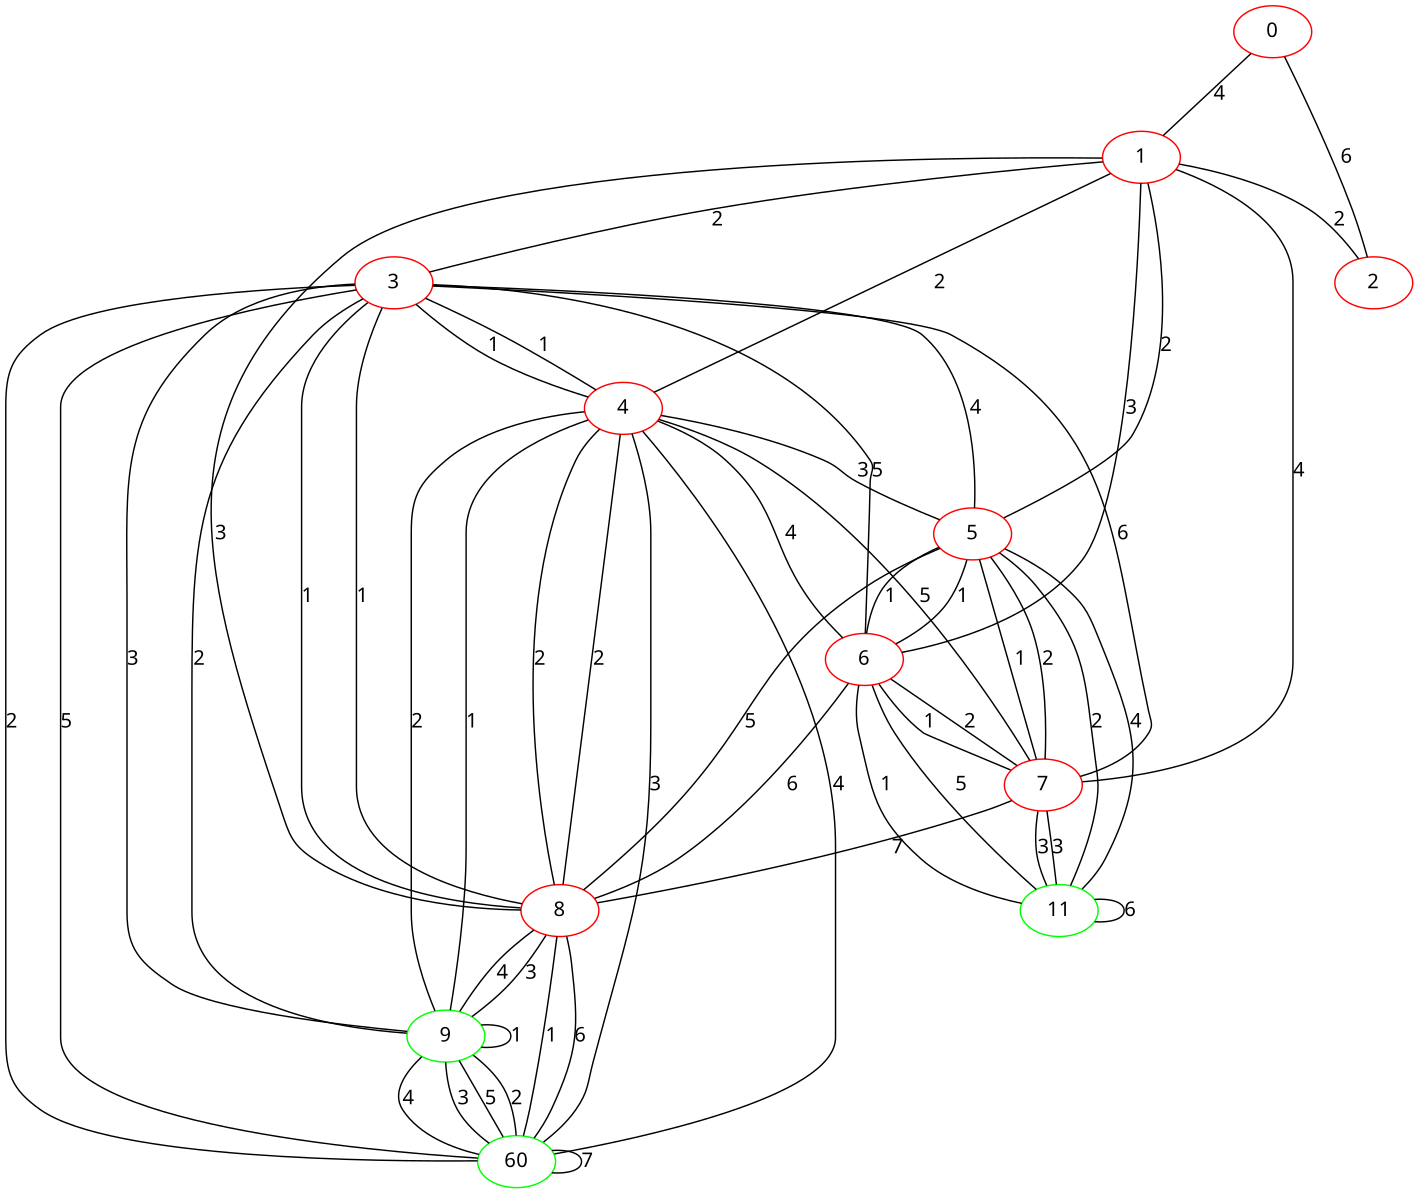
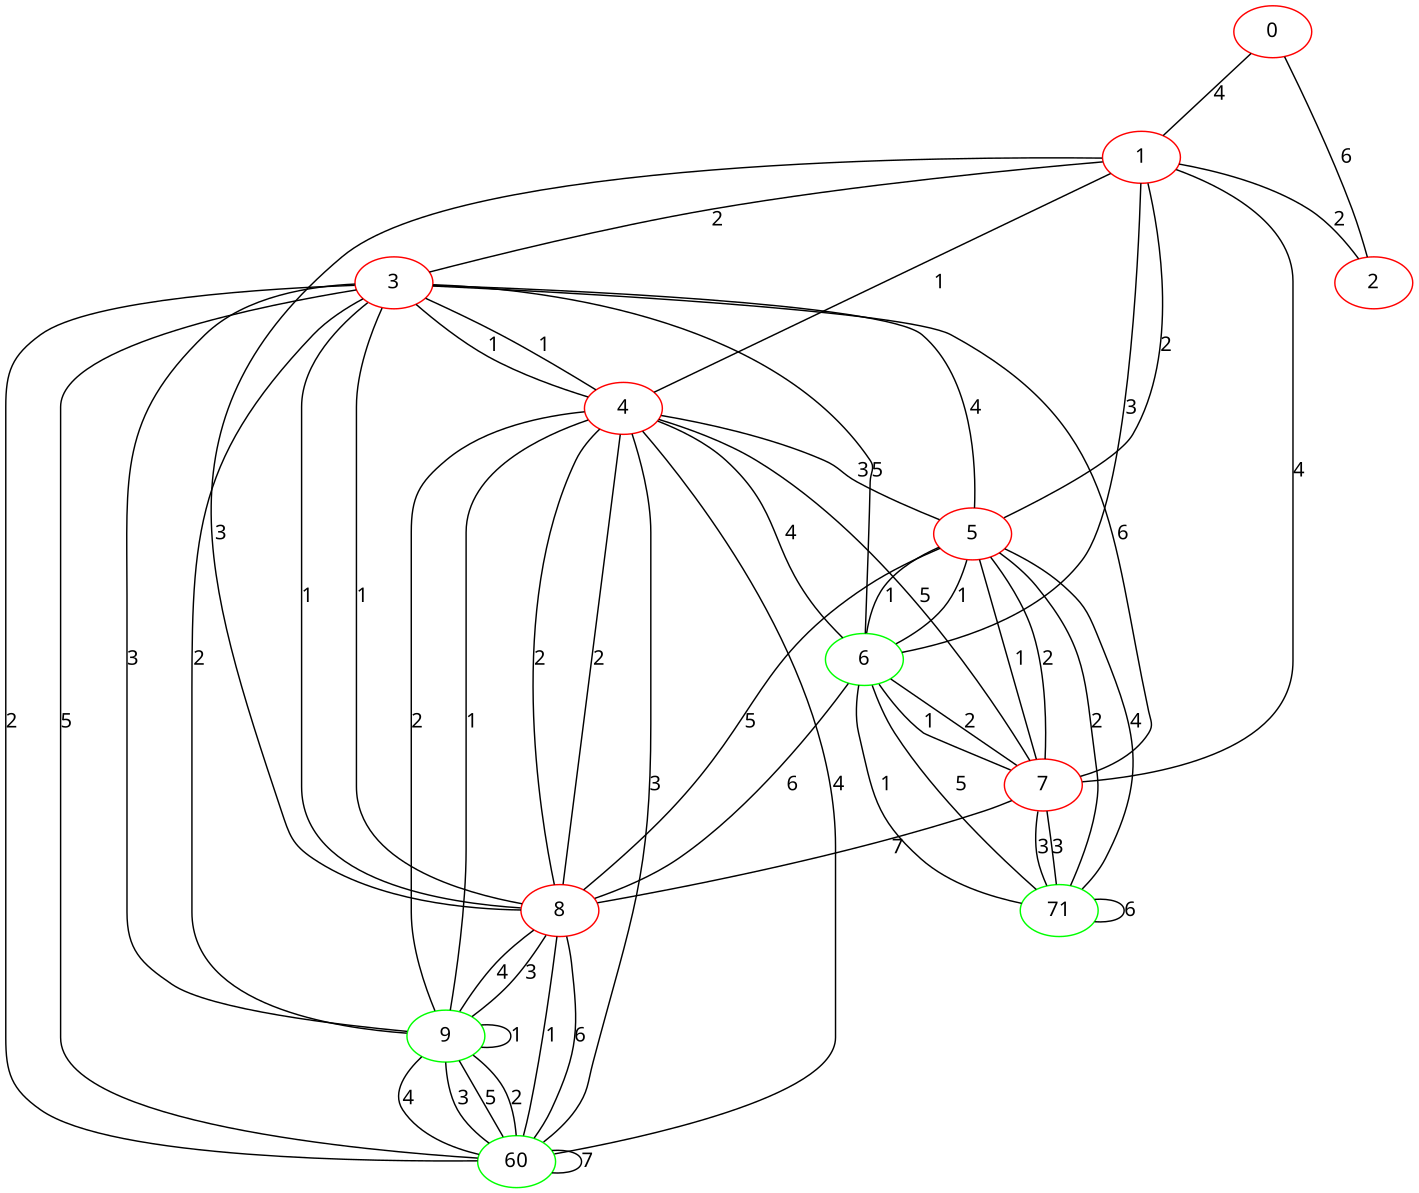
(940, 283) -> (940, 283)
(864, 659) -> (864, 659)
(1059, 911) -> (1059, 911)
